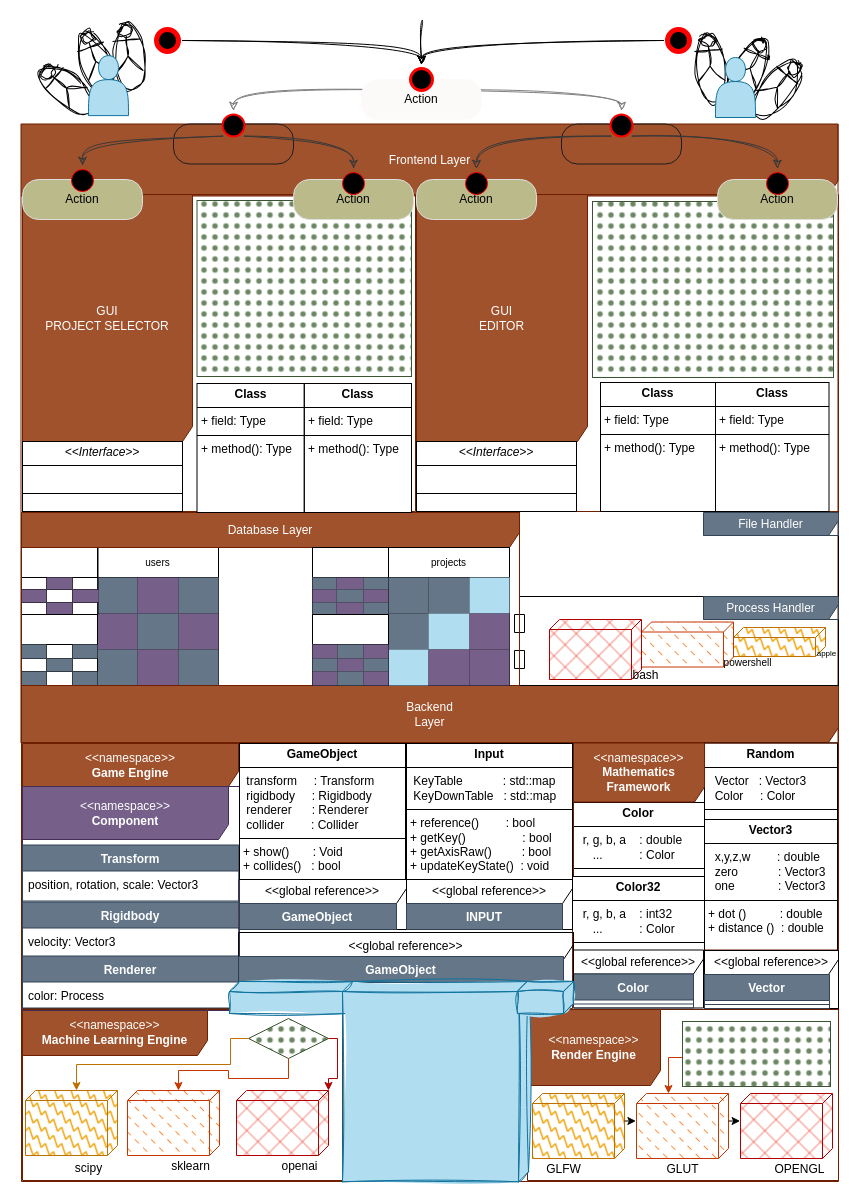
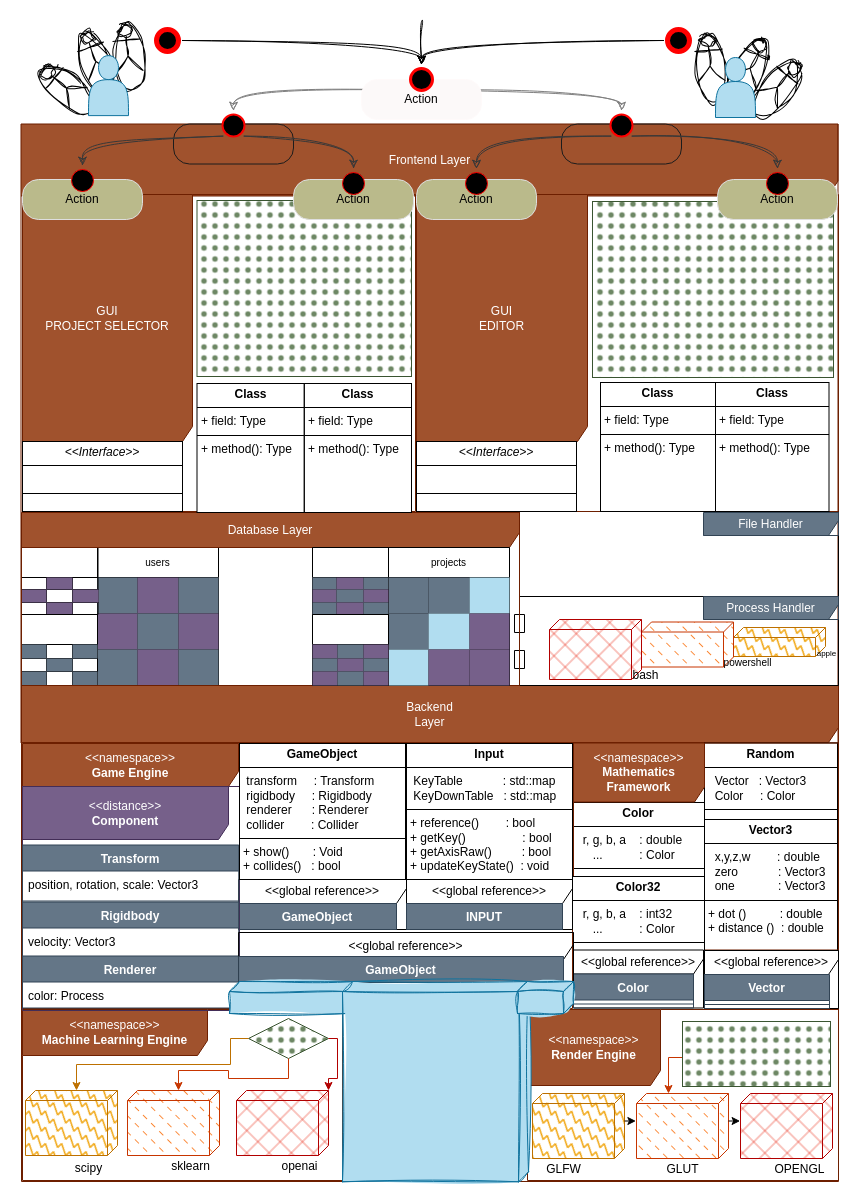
(126, 814) -> (126, 814)
